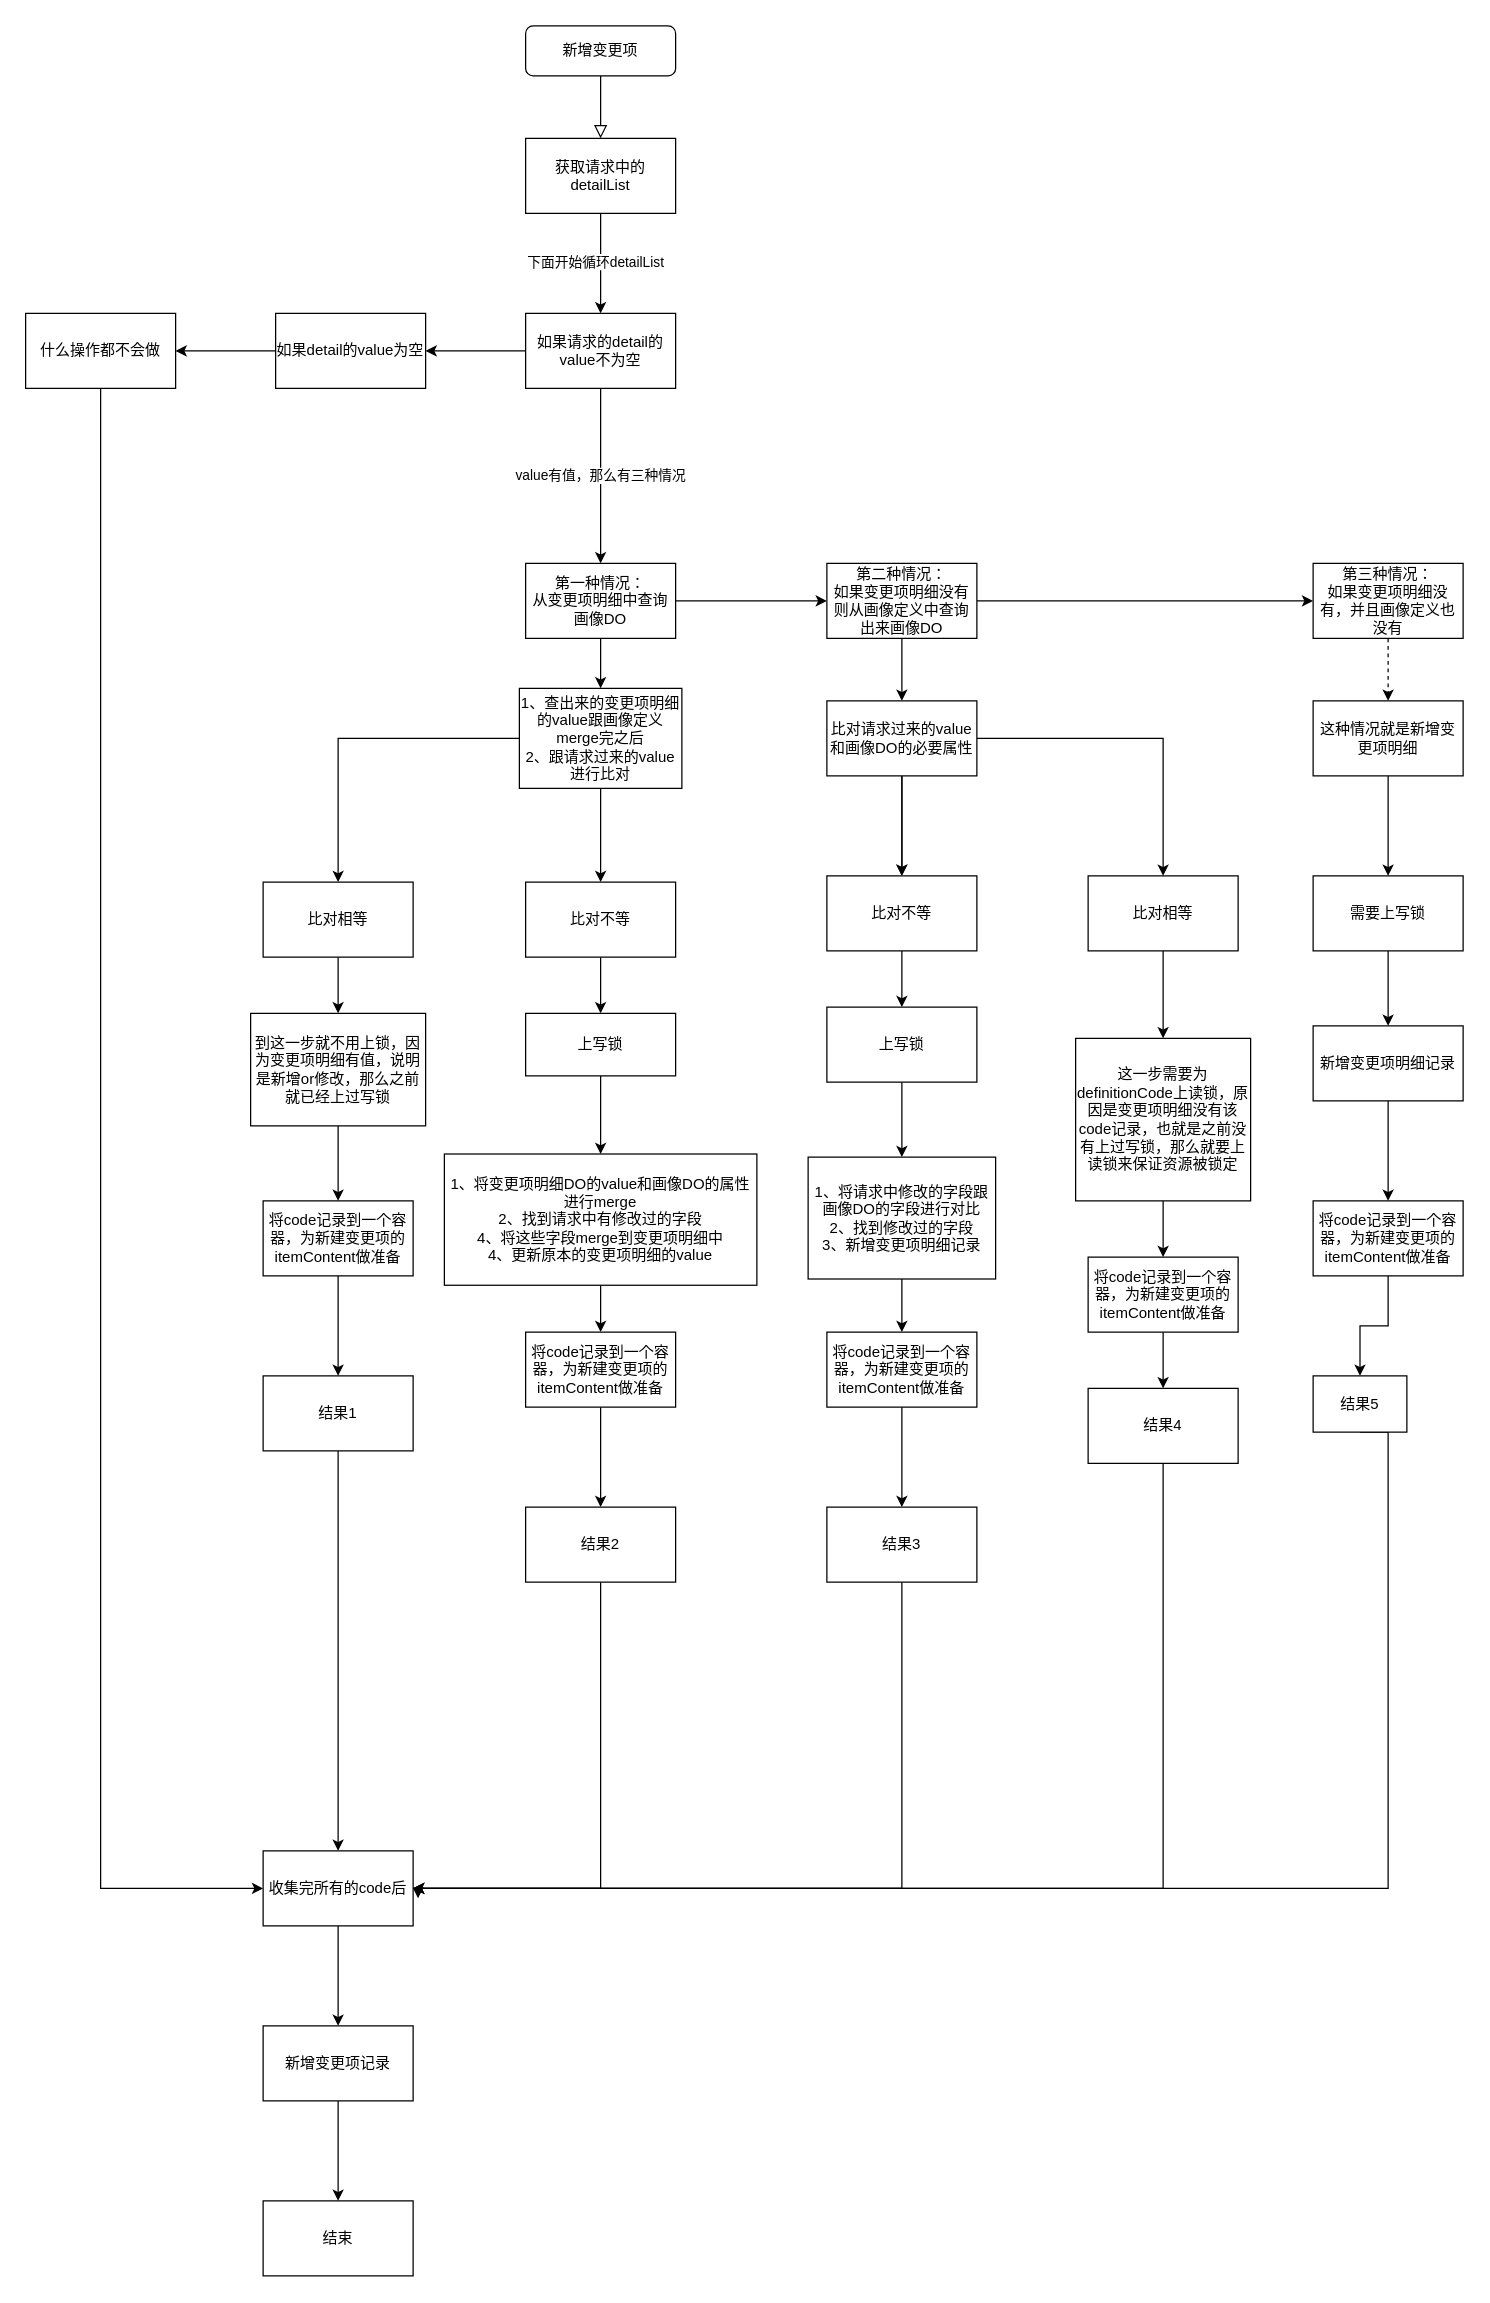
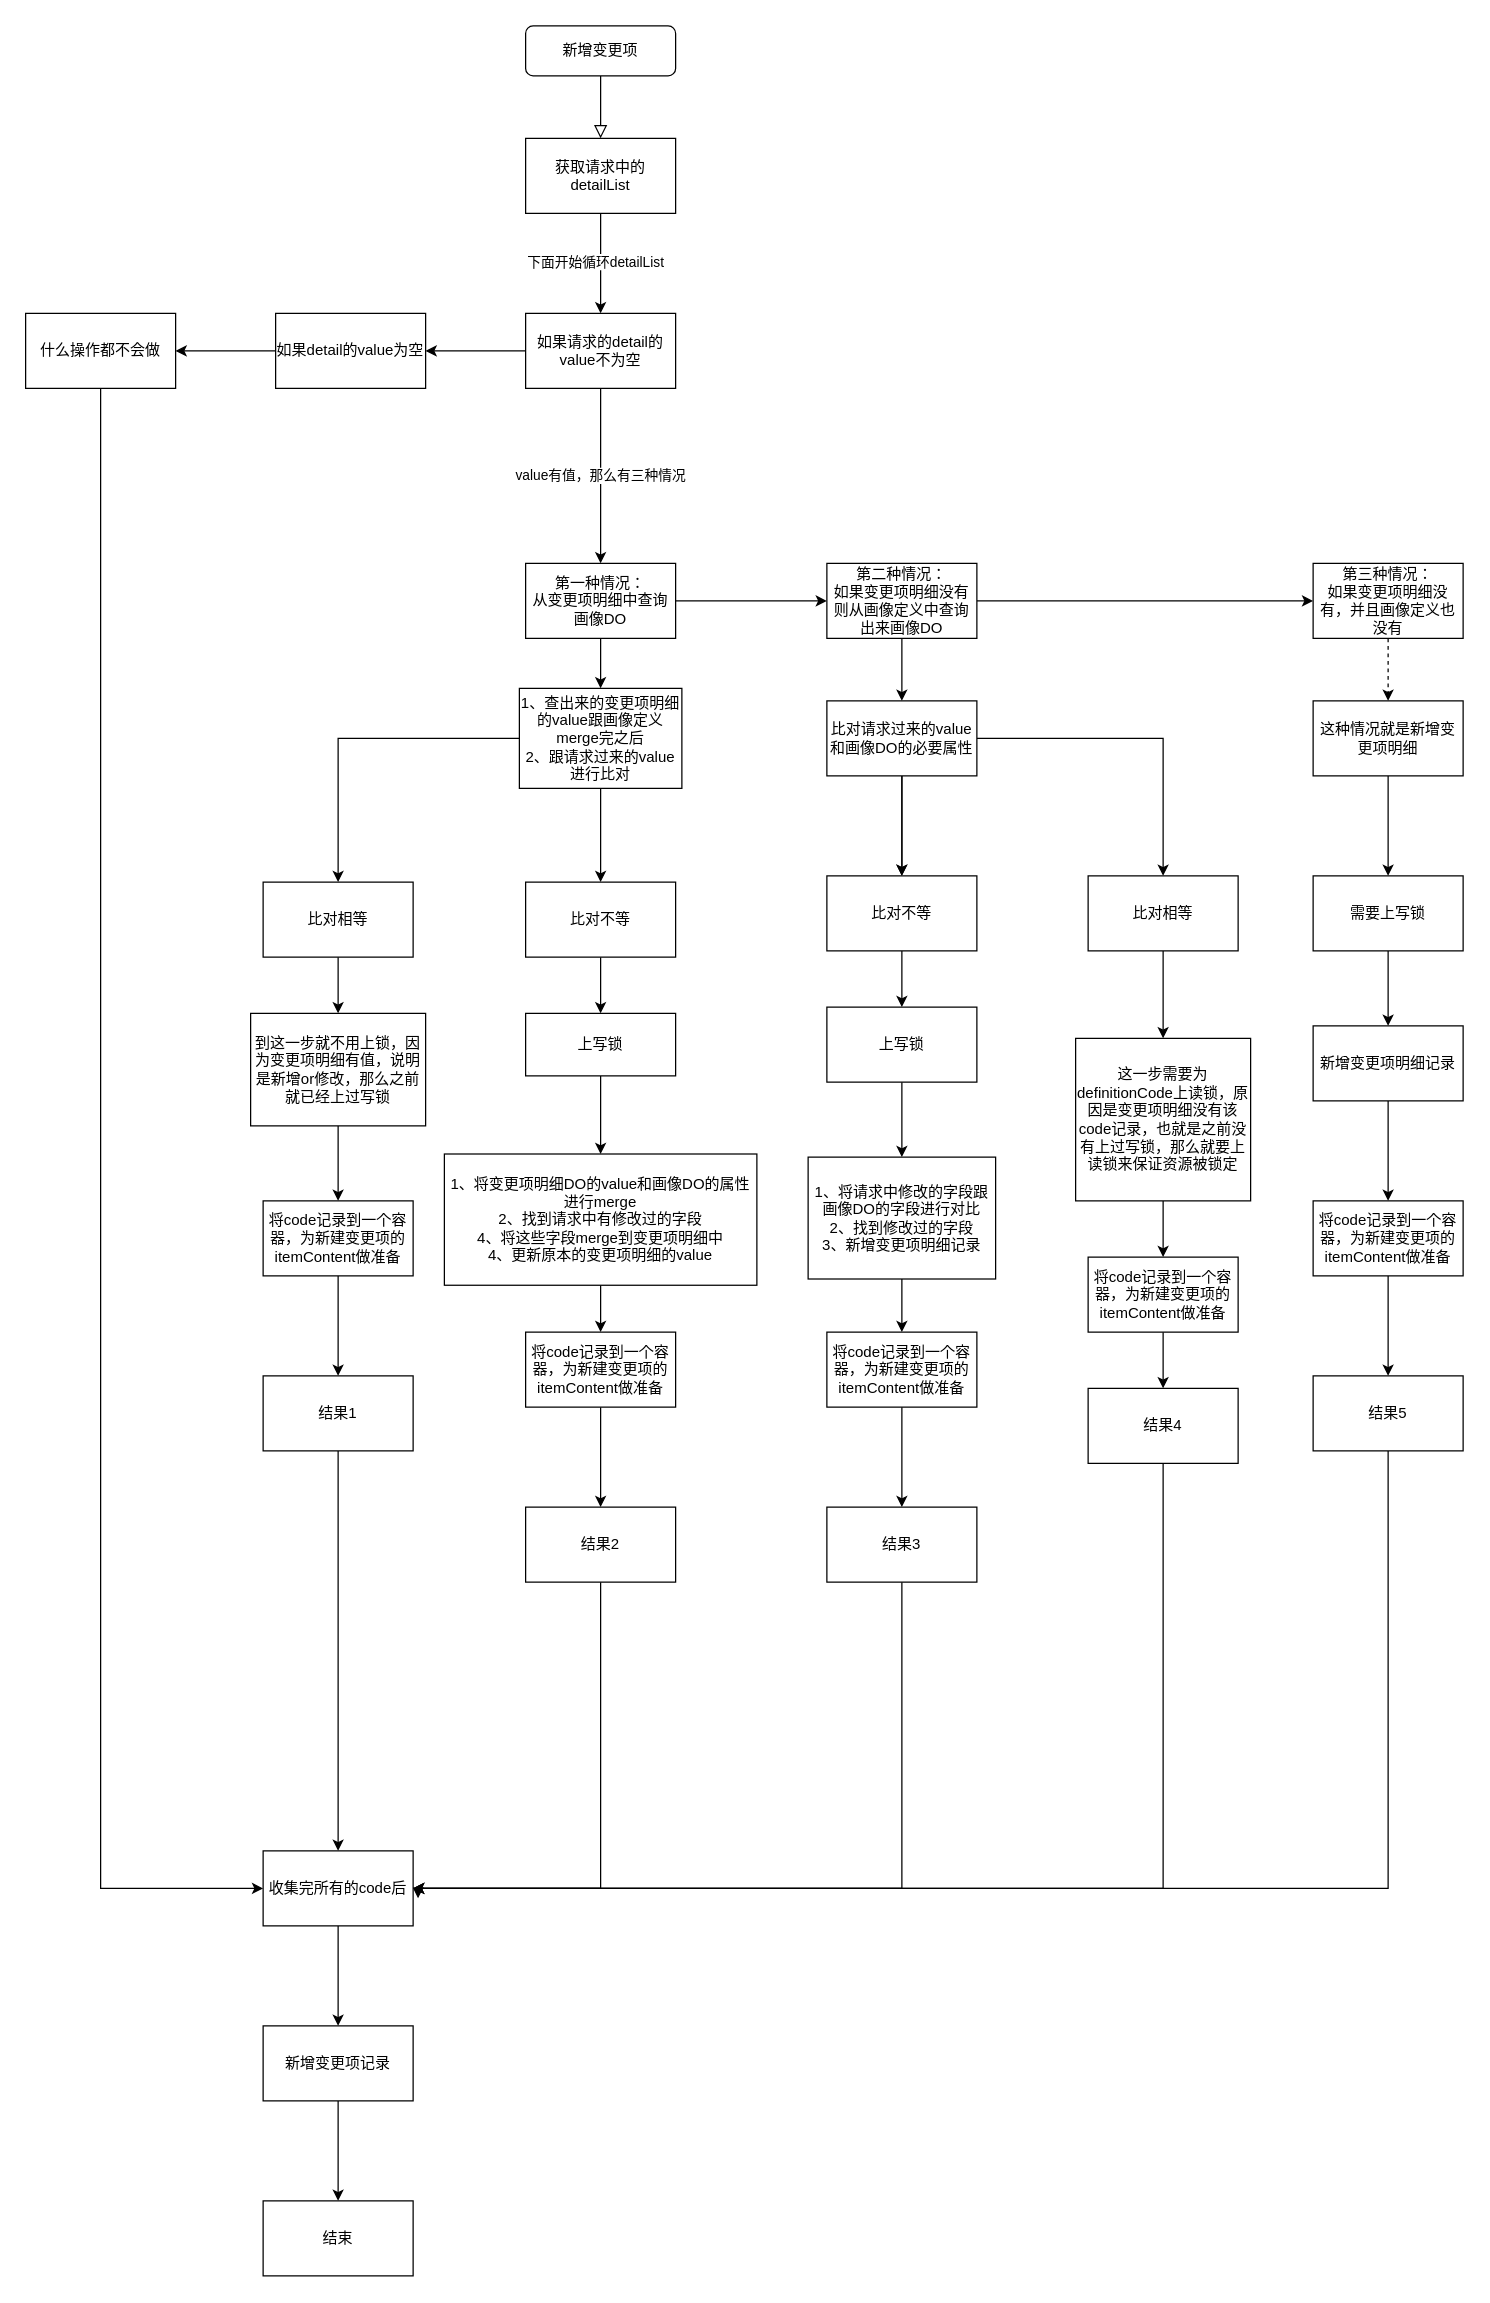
(1360, 1404) -> (1388, 1413)
